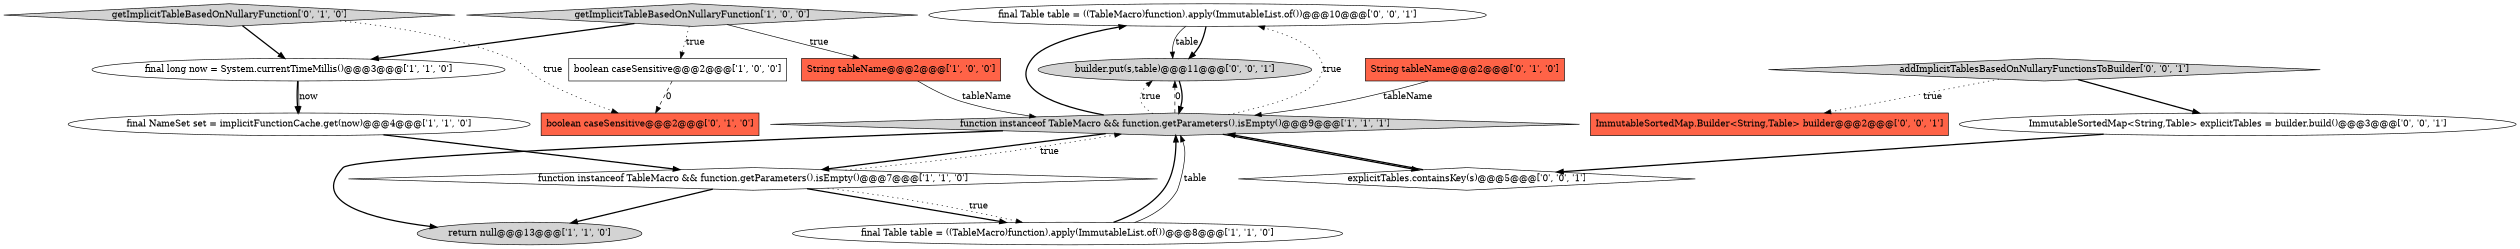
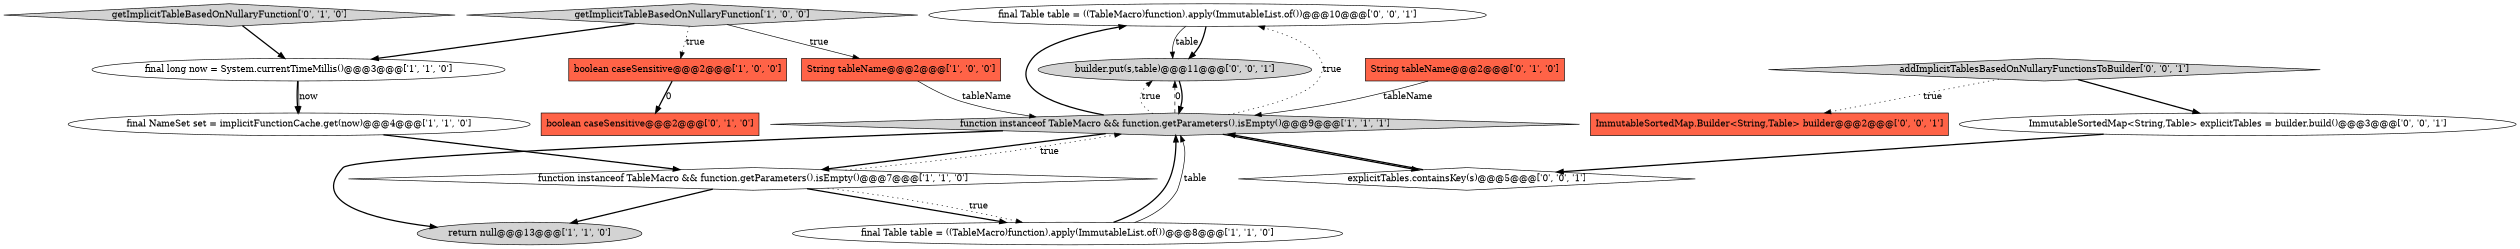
(482, 48) -> none
(678, 70) -> (678, 70)
(665, 94) -> (665, 94)
